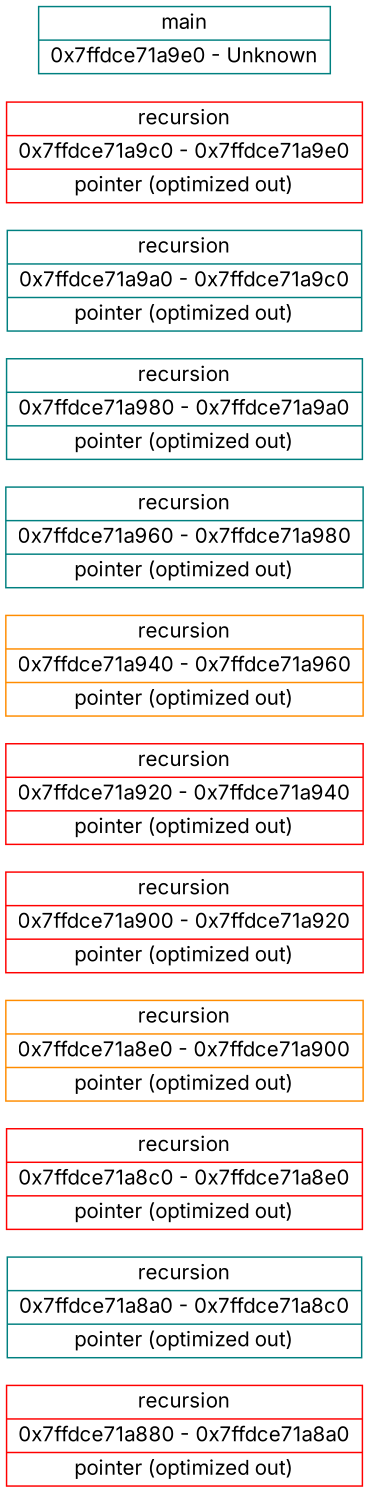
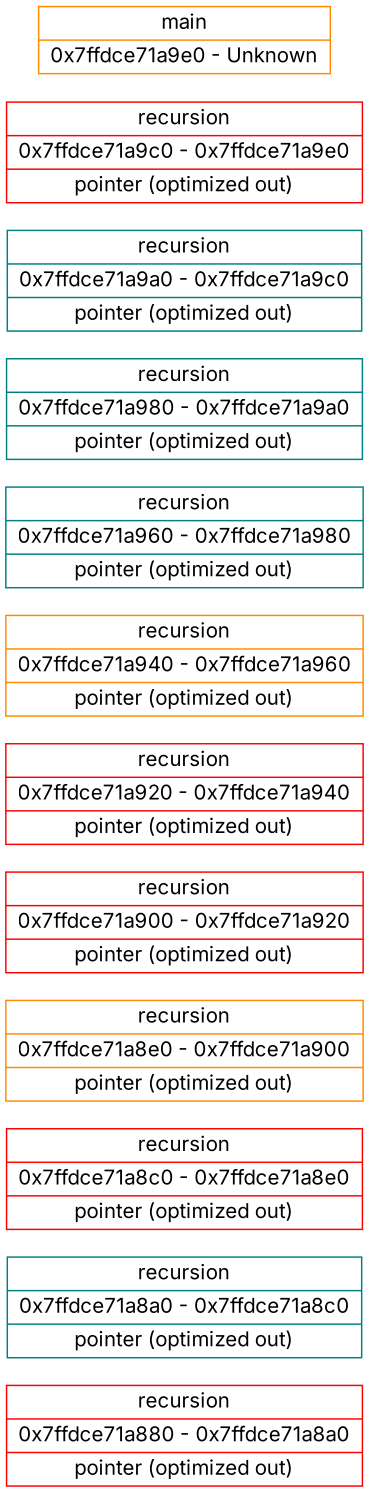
(184, 40) -> (184, 40)
